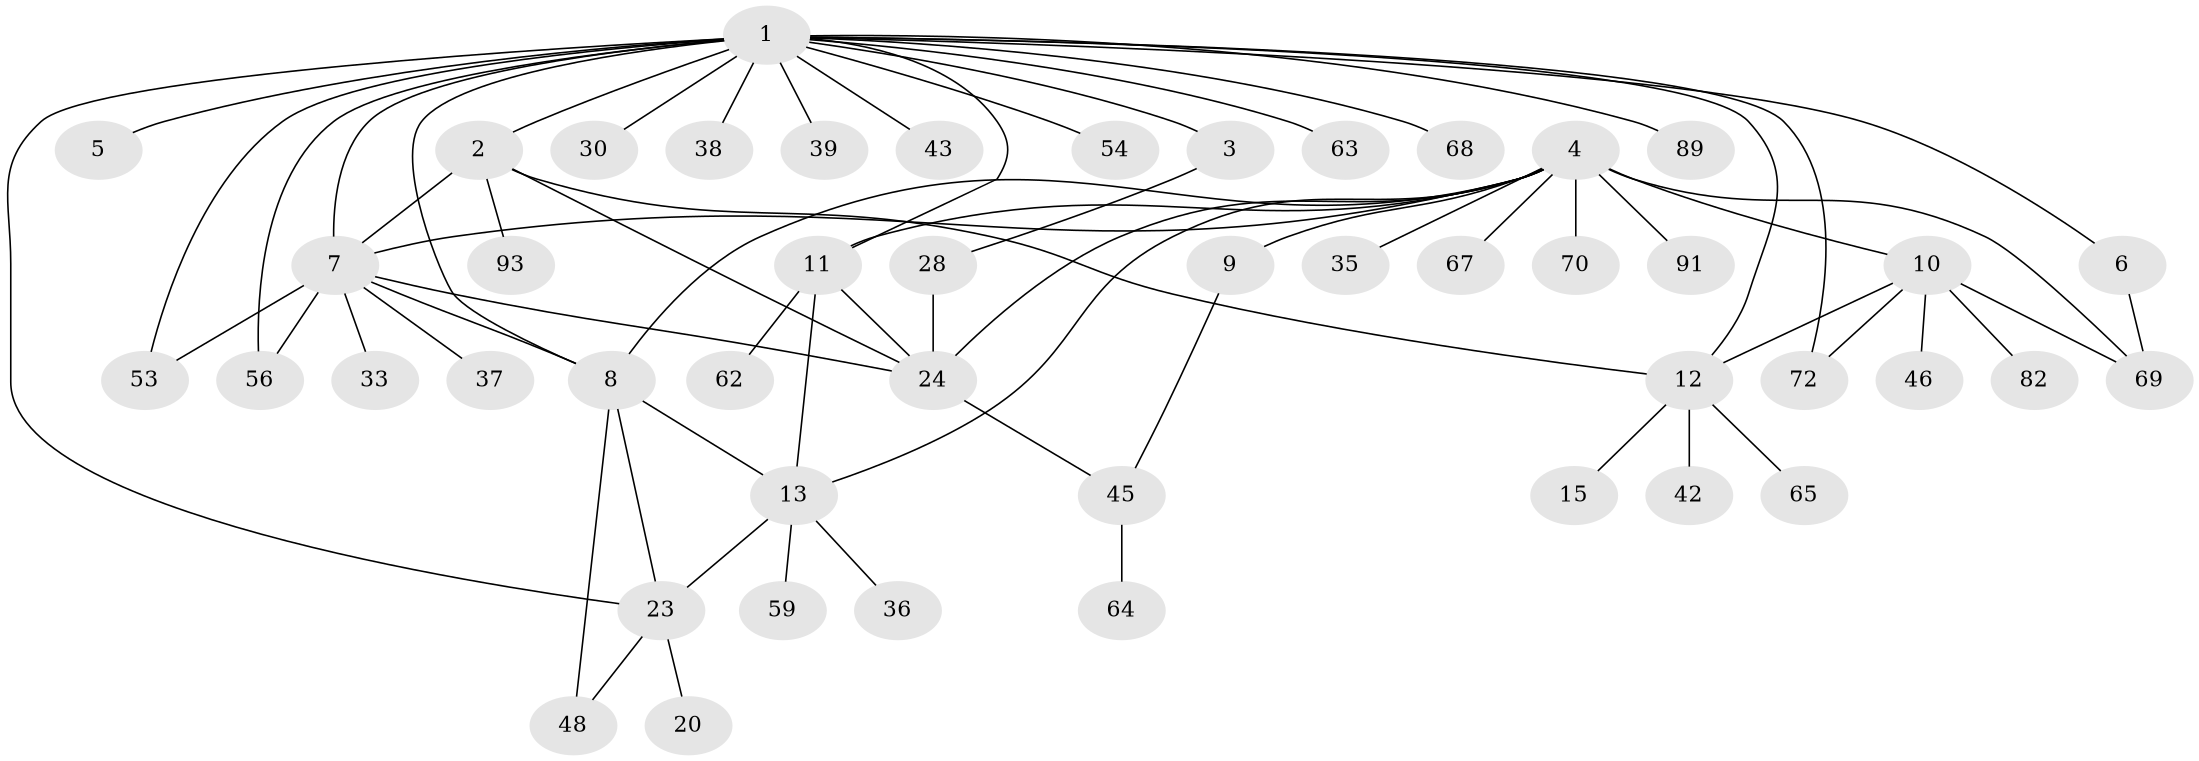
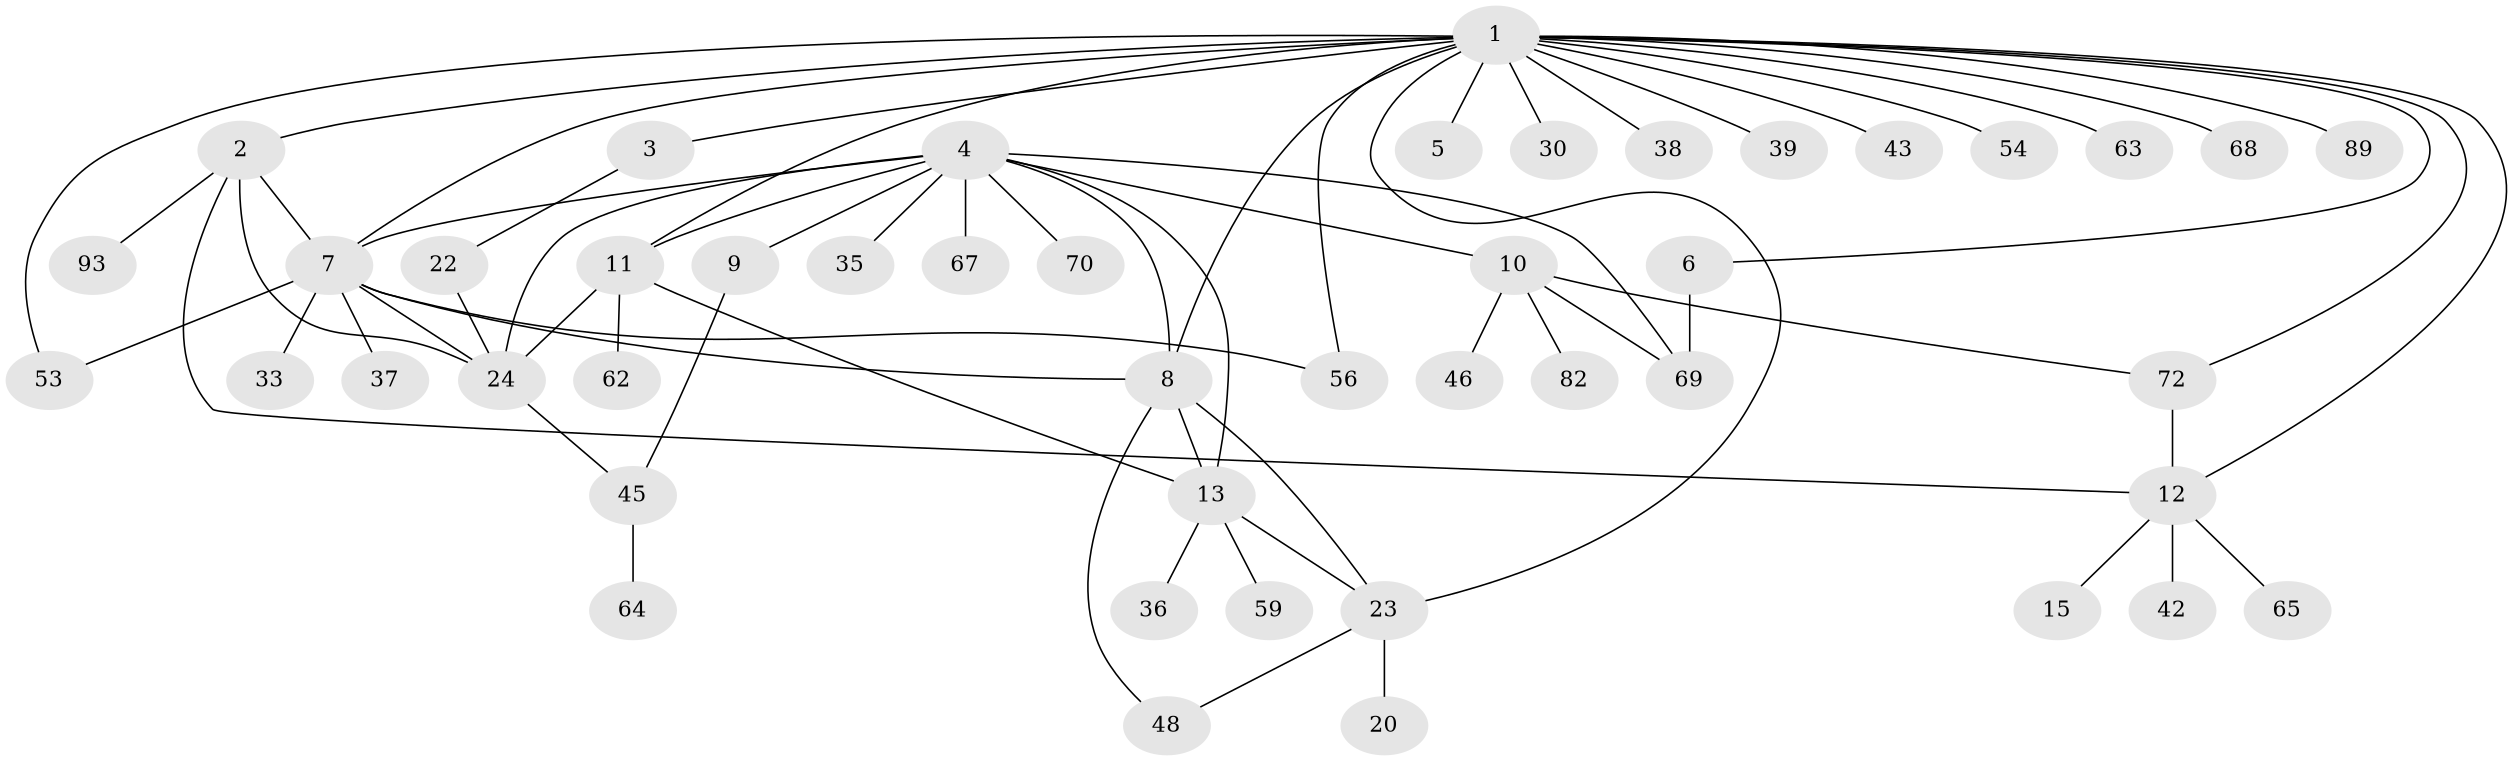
(933, 265) -> (444, 265)
(1691, 265) -> none
(1808, 323) -> (2173, 438)
